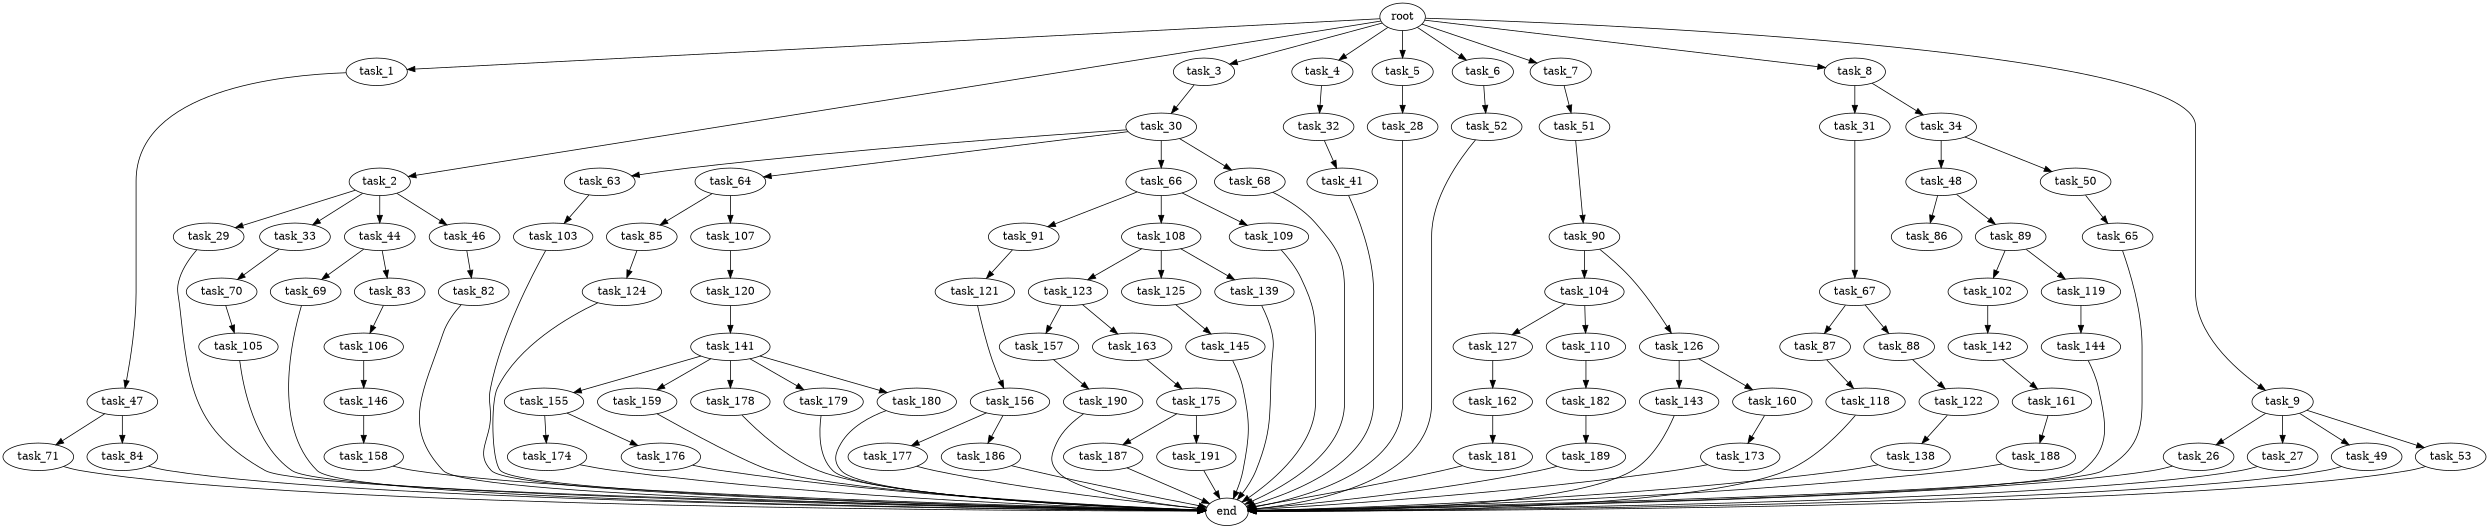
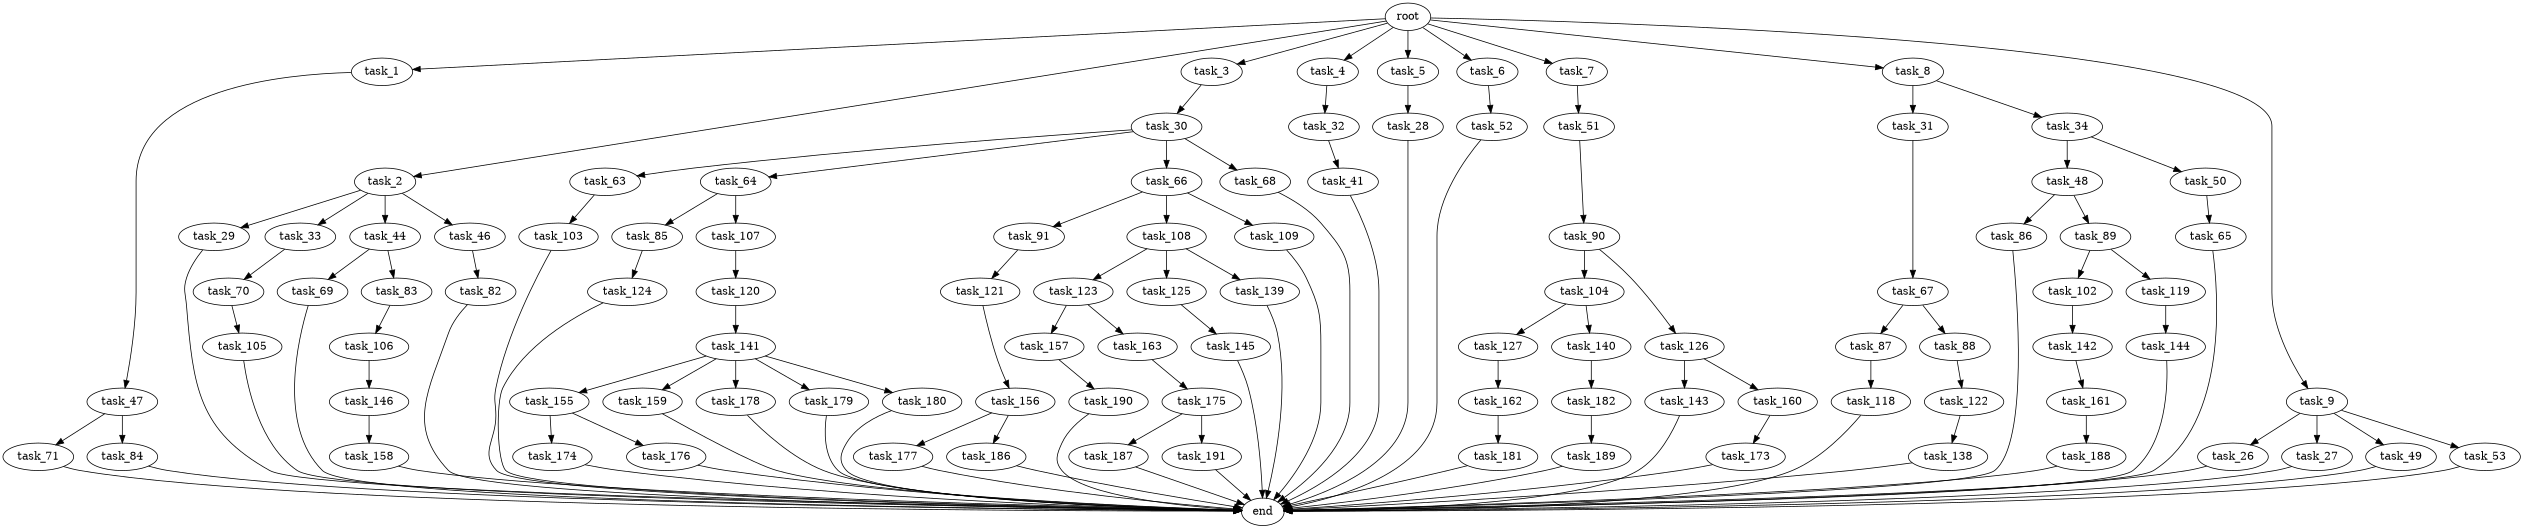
(1586, 347) -> (1591, 347)
none -> (1756, 494)
